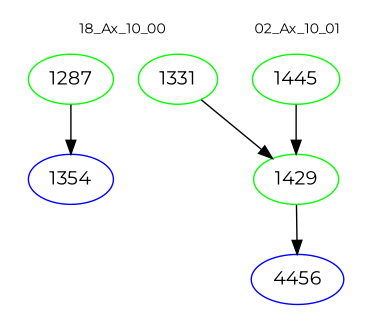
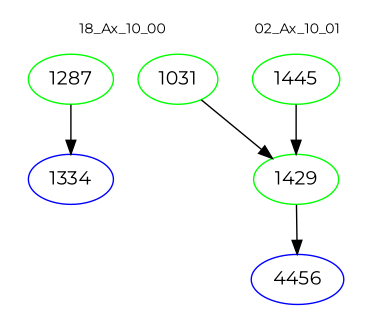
(178, 79) -> (178, 79)
(71, 179) -> (71, 179)
